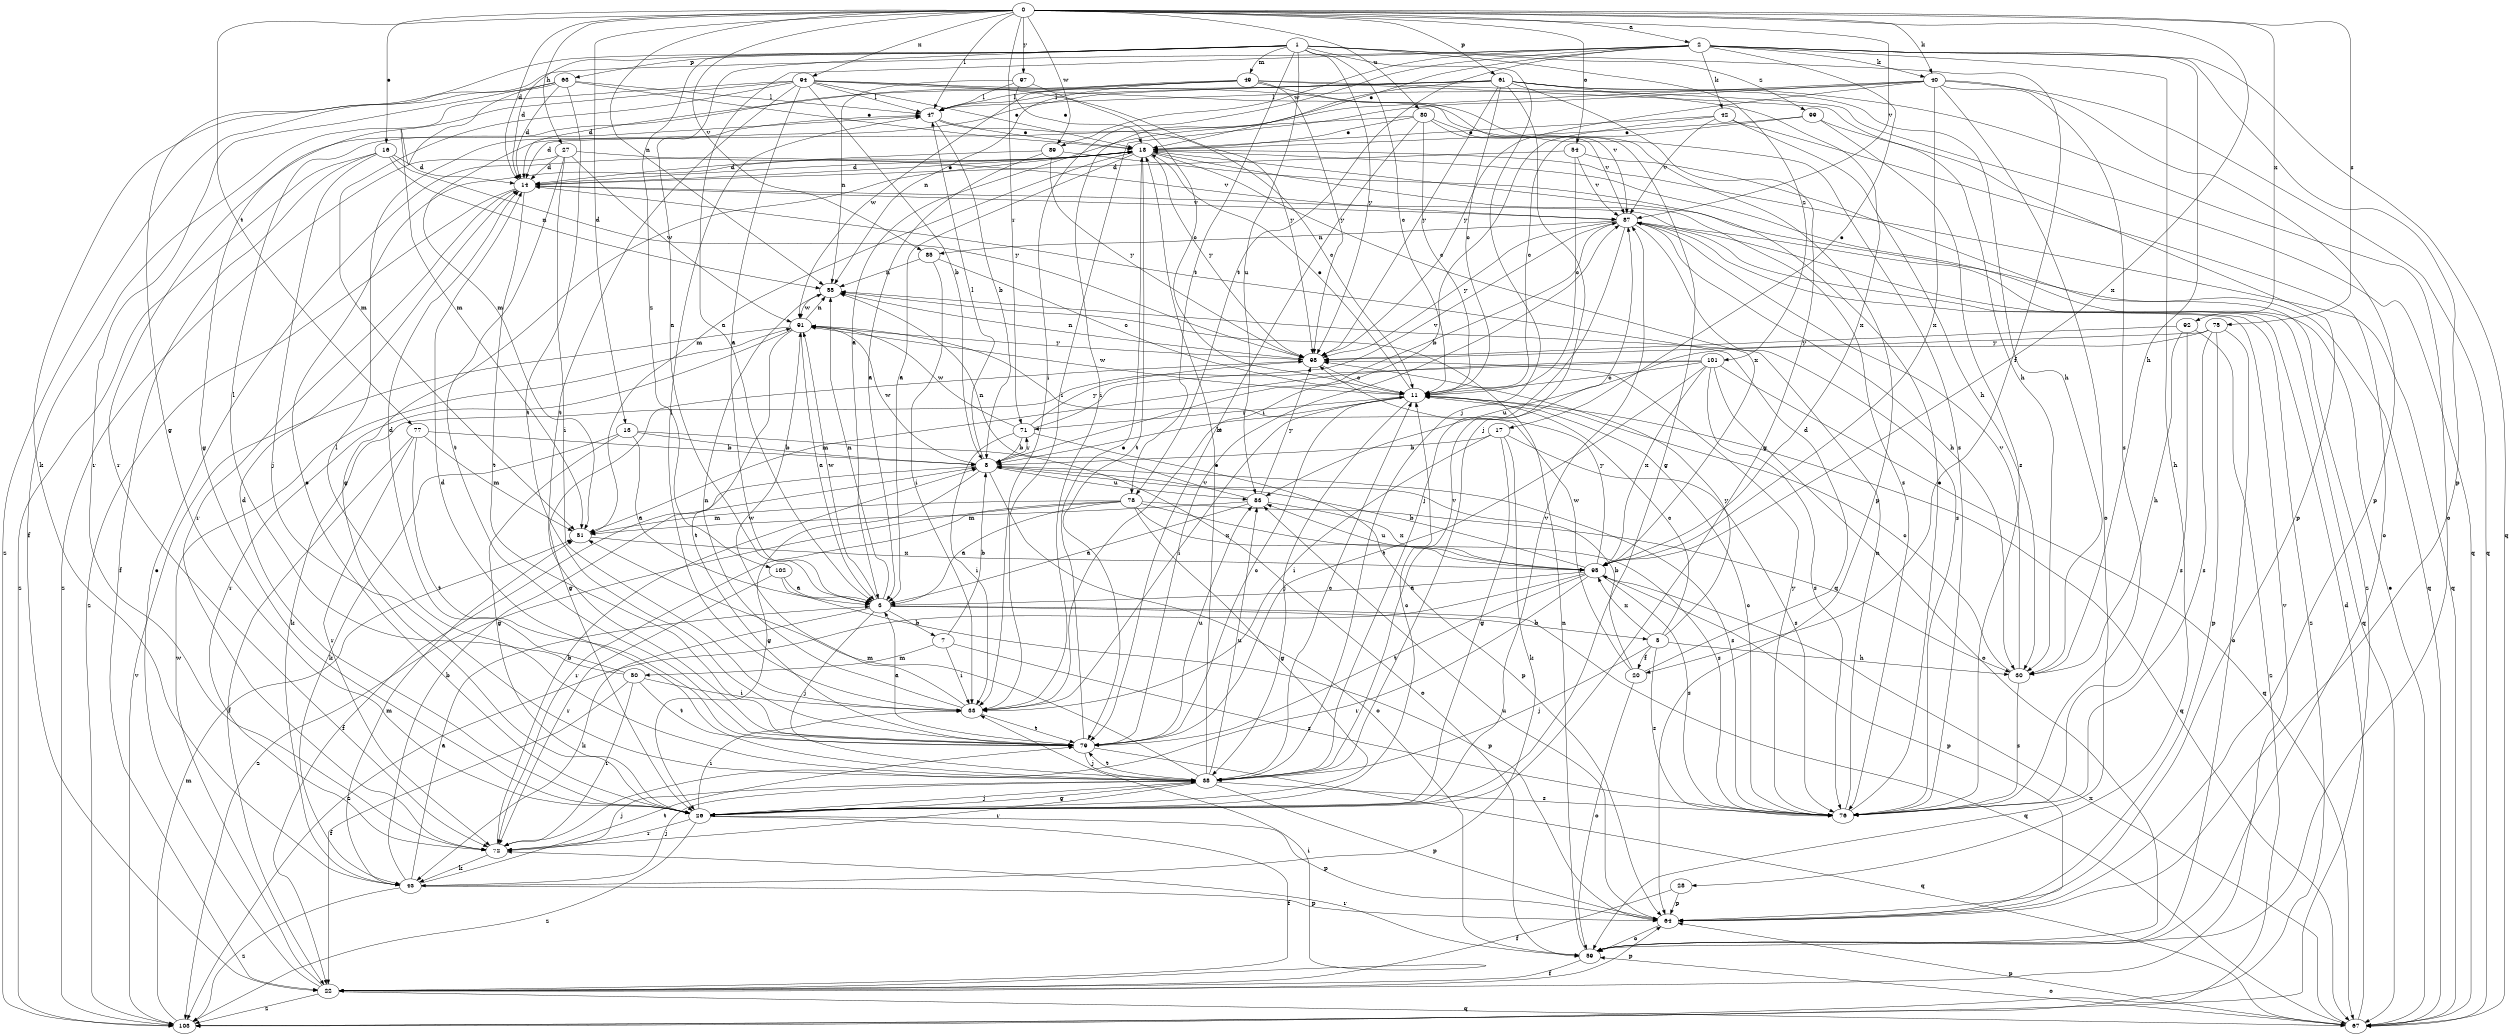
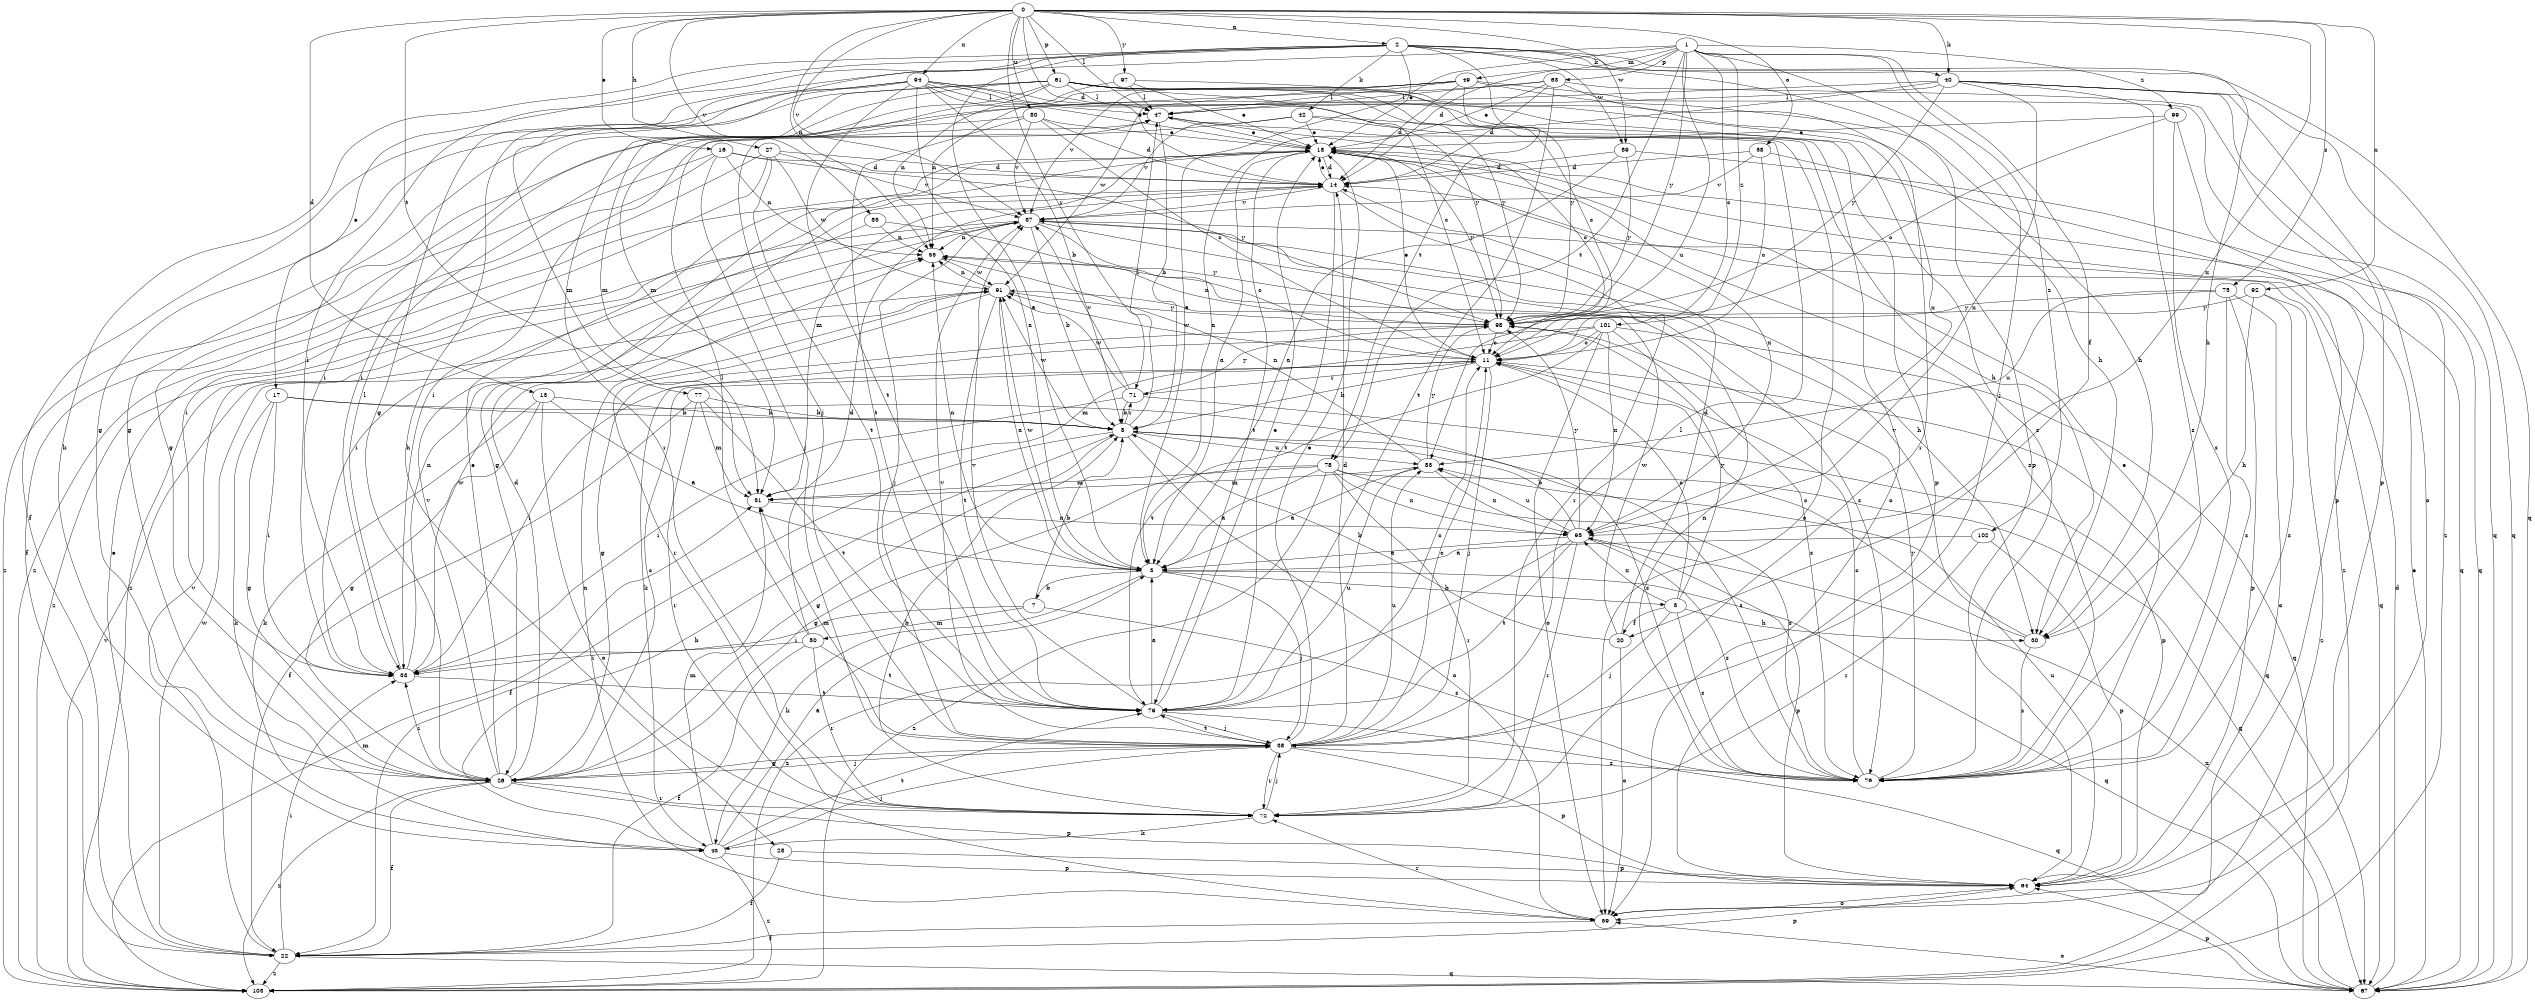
(1575, 150) -> (1760, 150)
(1280, 237) -> (960, 236)
(1586, 533) -> (1968, 520)
